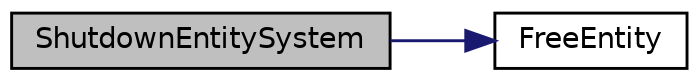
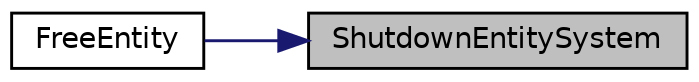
(428, 41) -> (242, 41)
